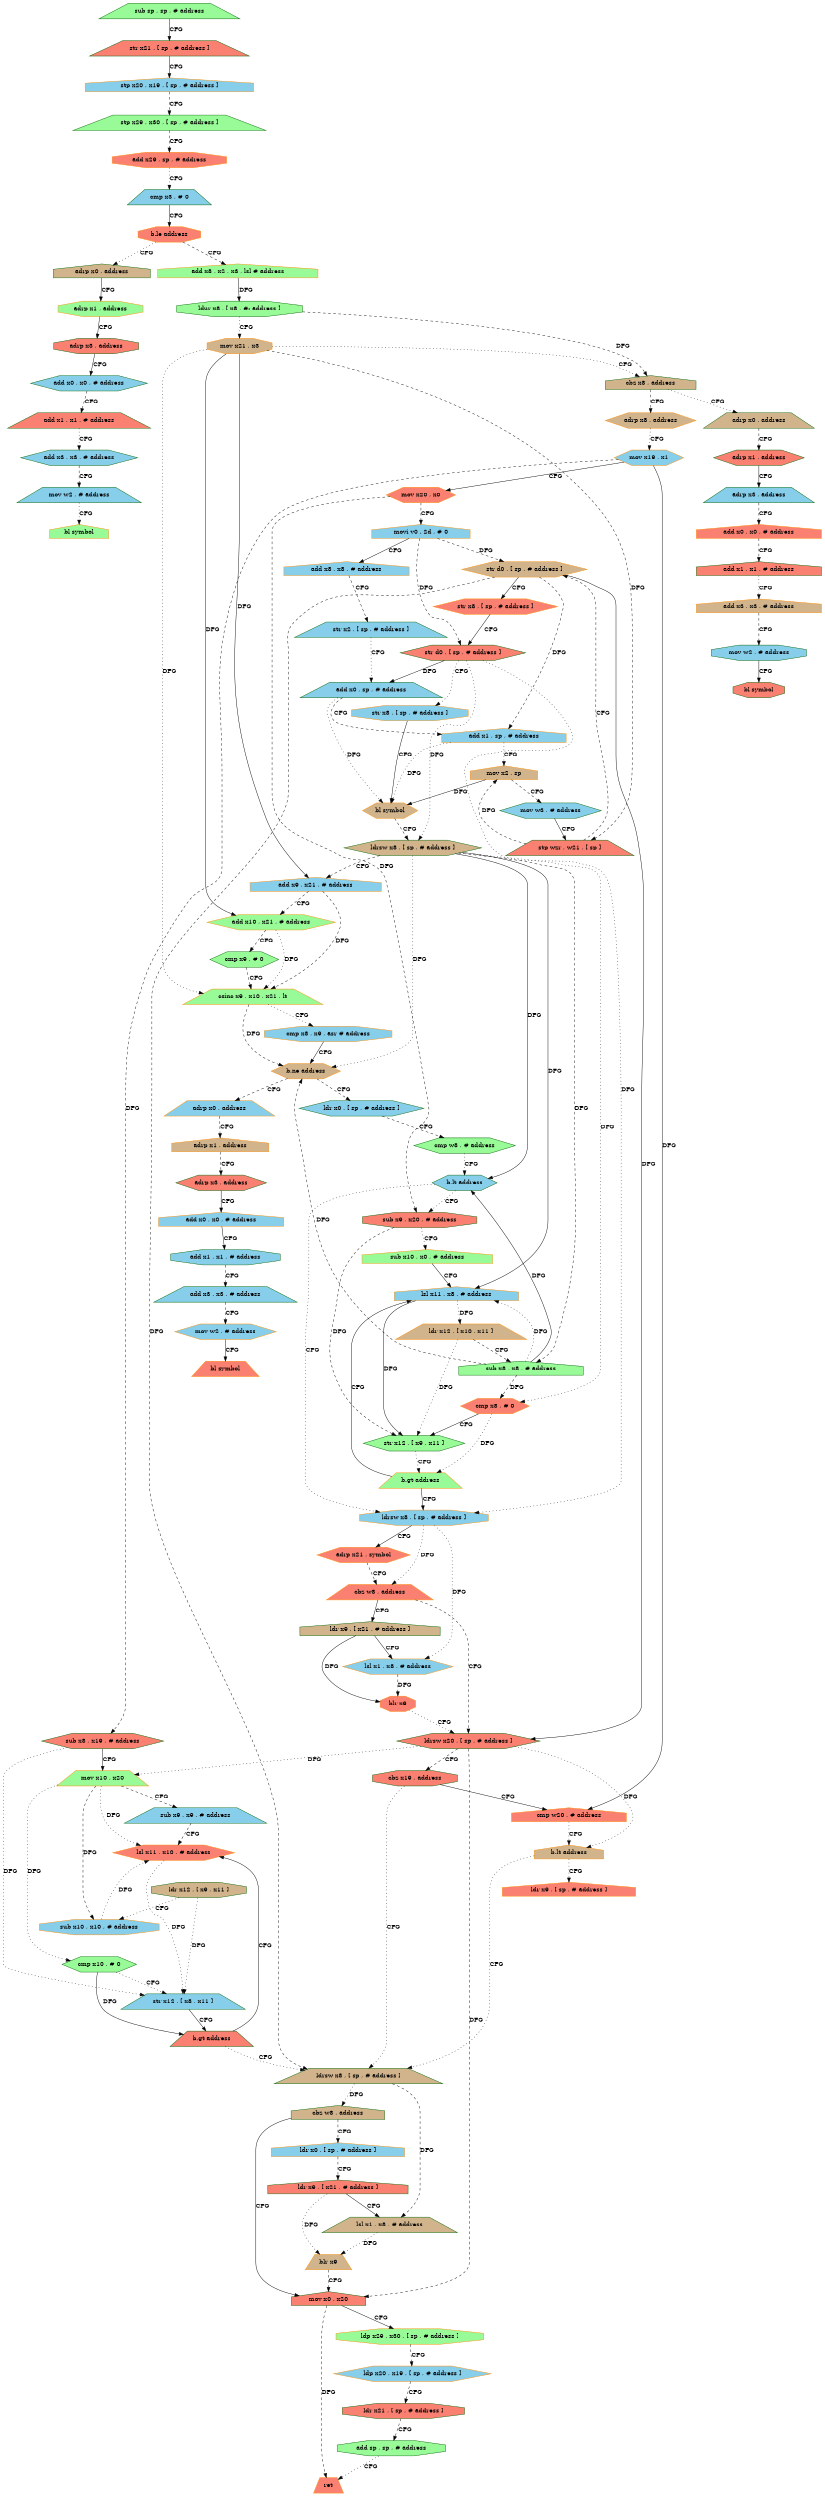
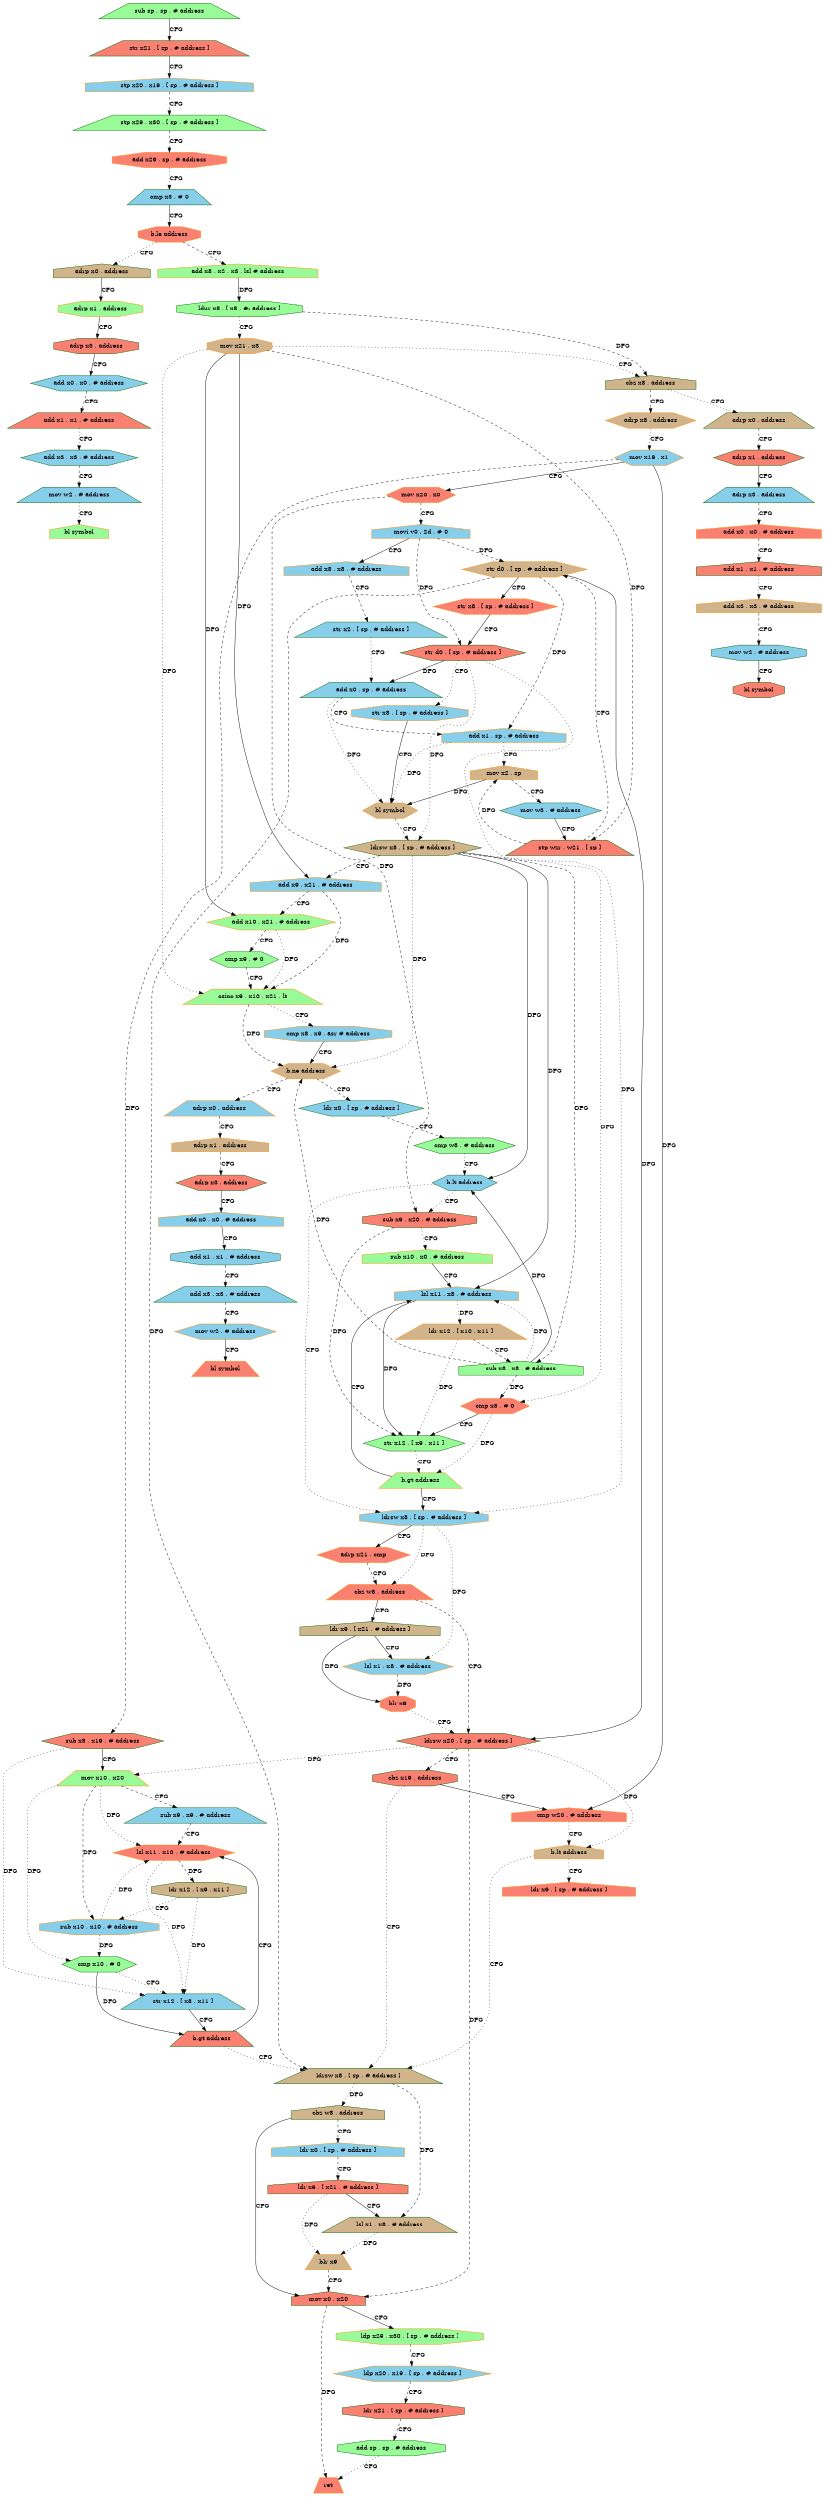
(364, 1555) -> (364, 1555)
none -> (185, 1869)
none -> (99, 1944)
